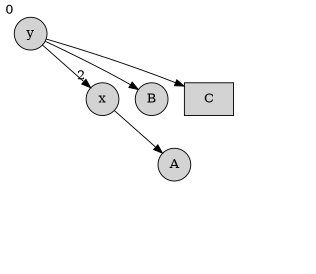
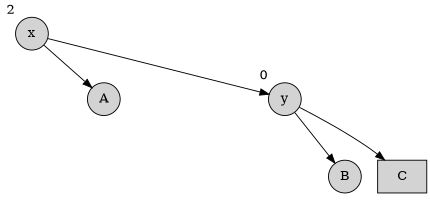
(63, 63) -> (154, 65)
